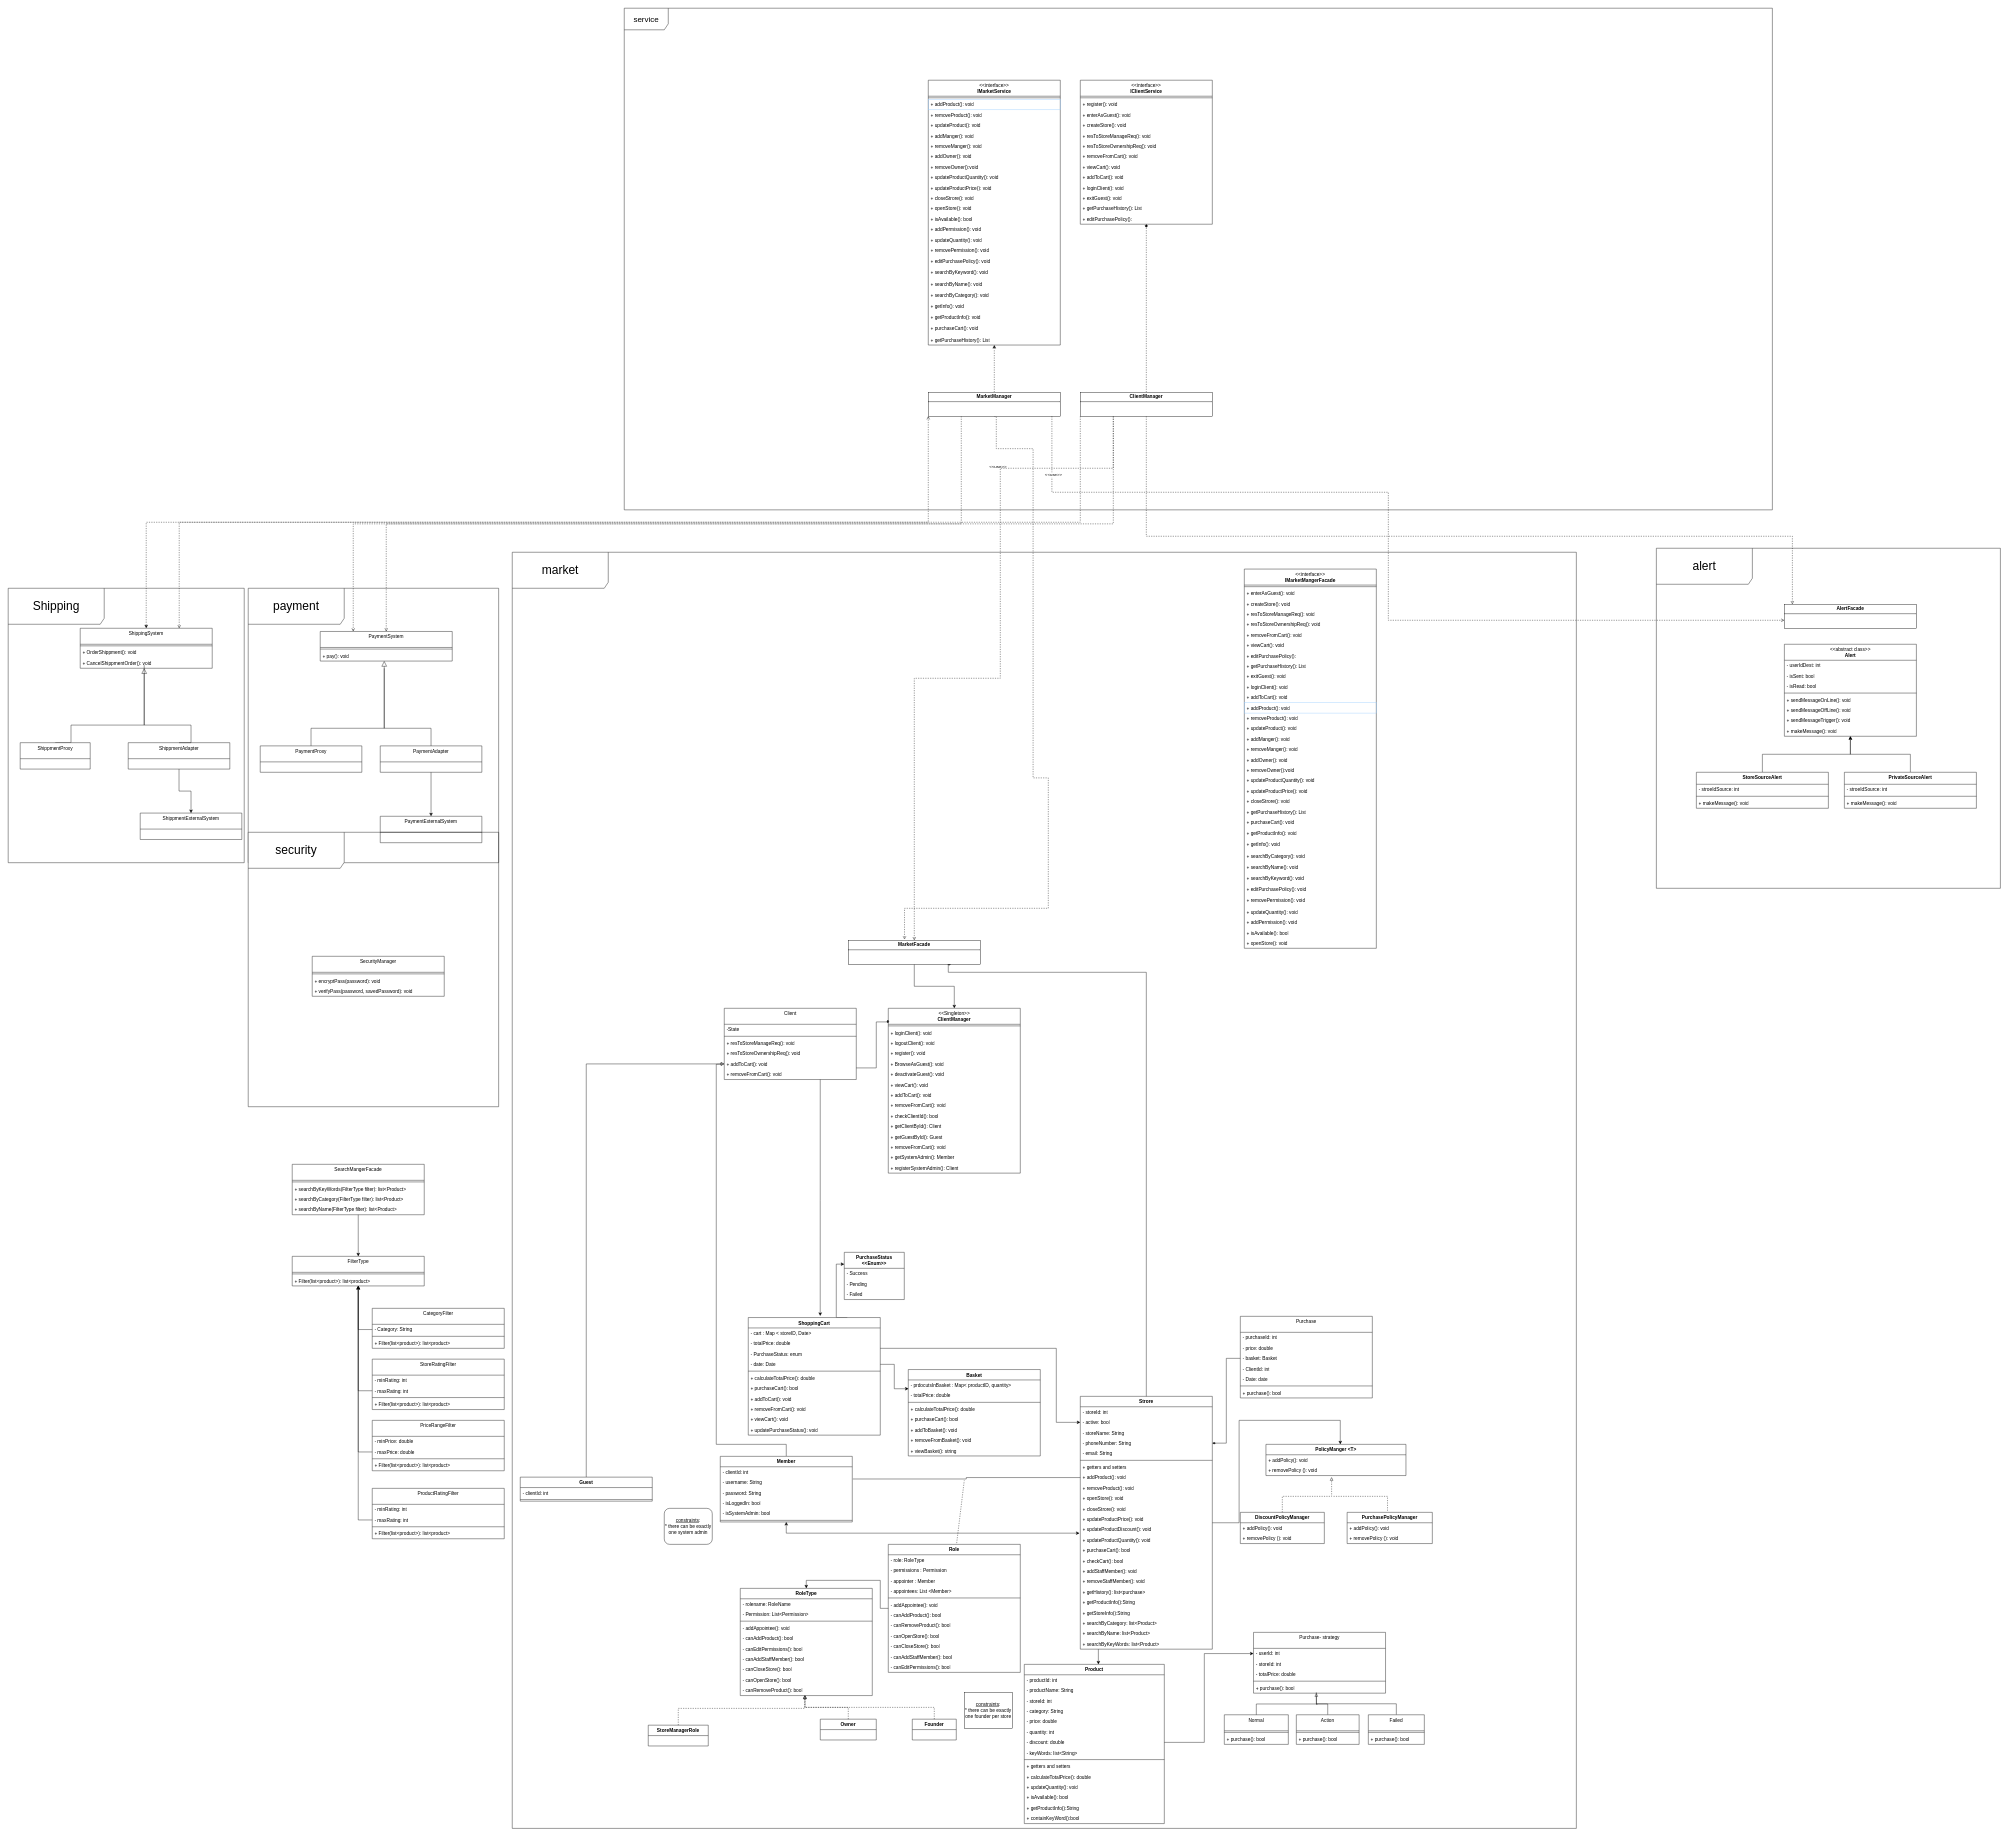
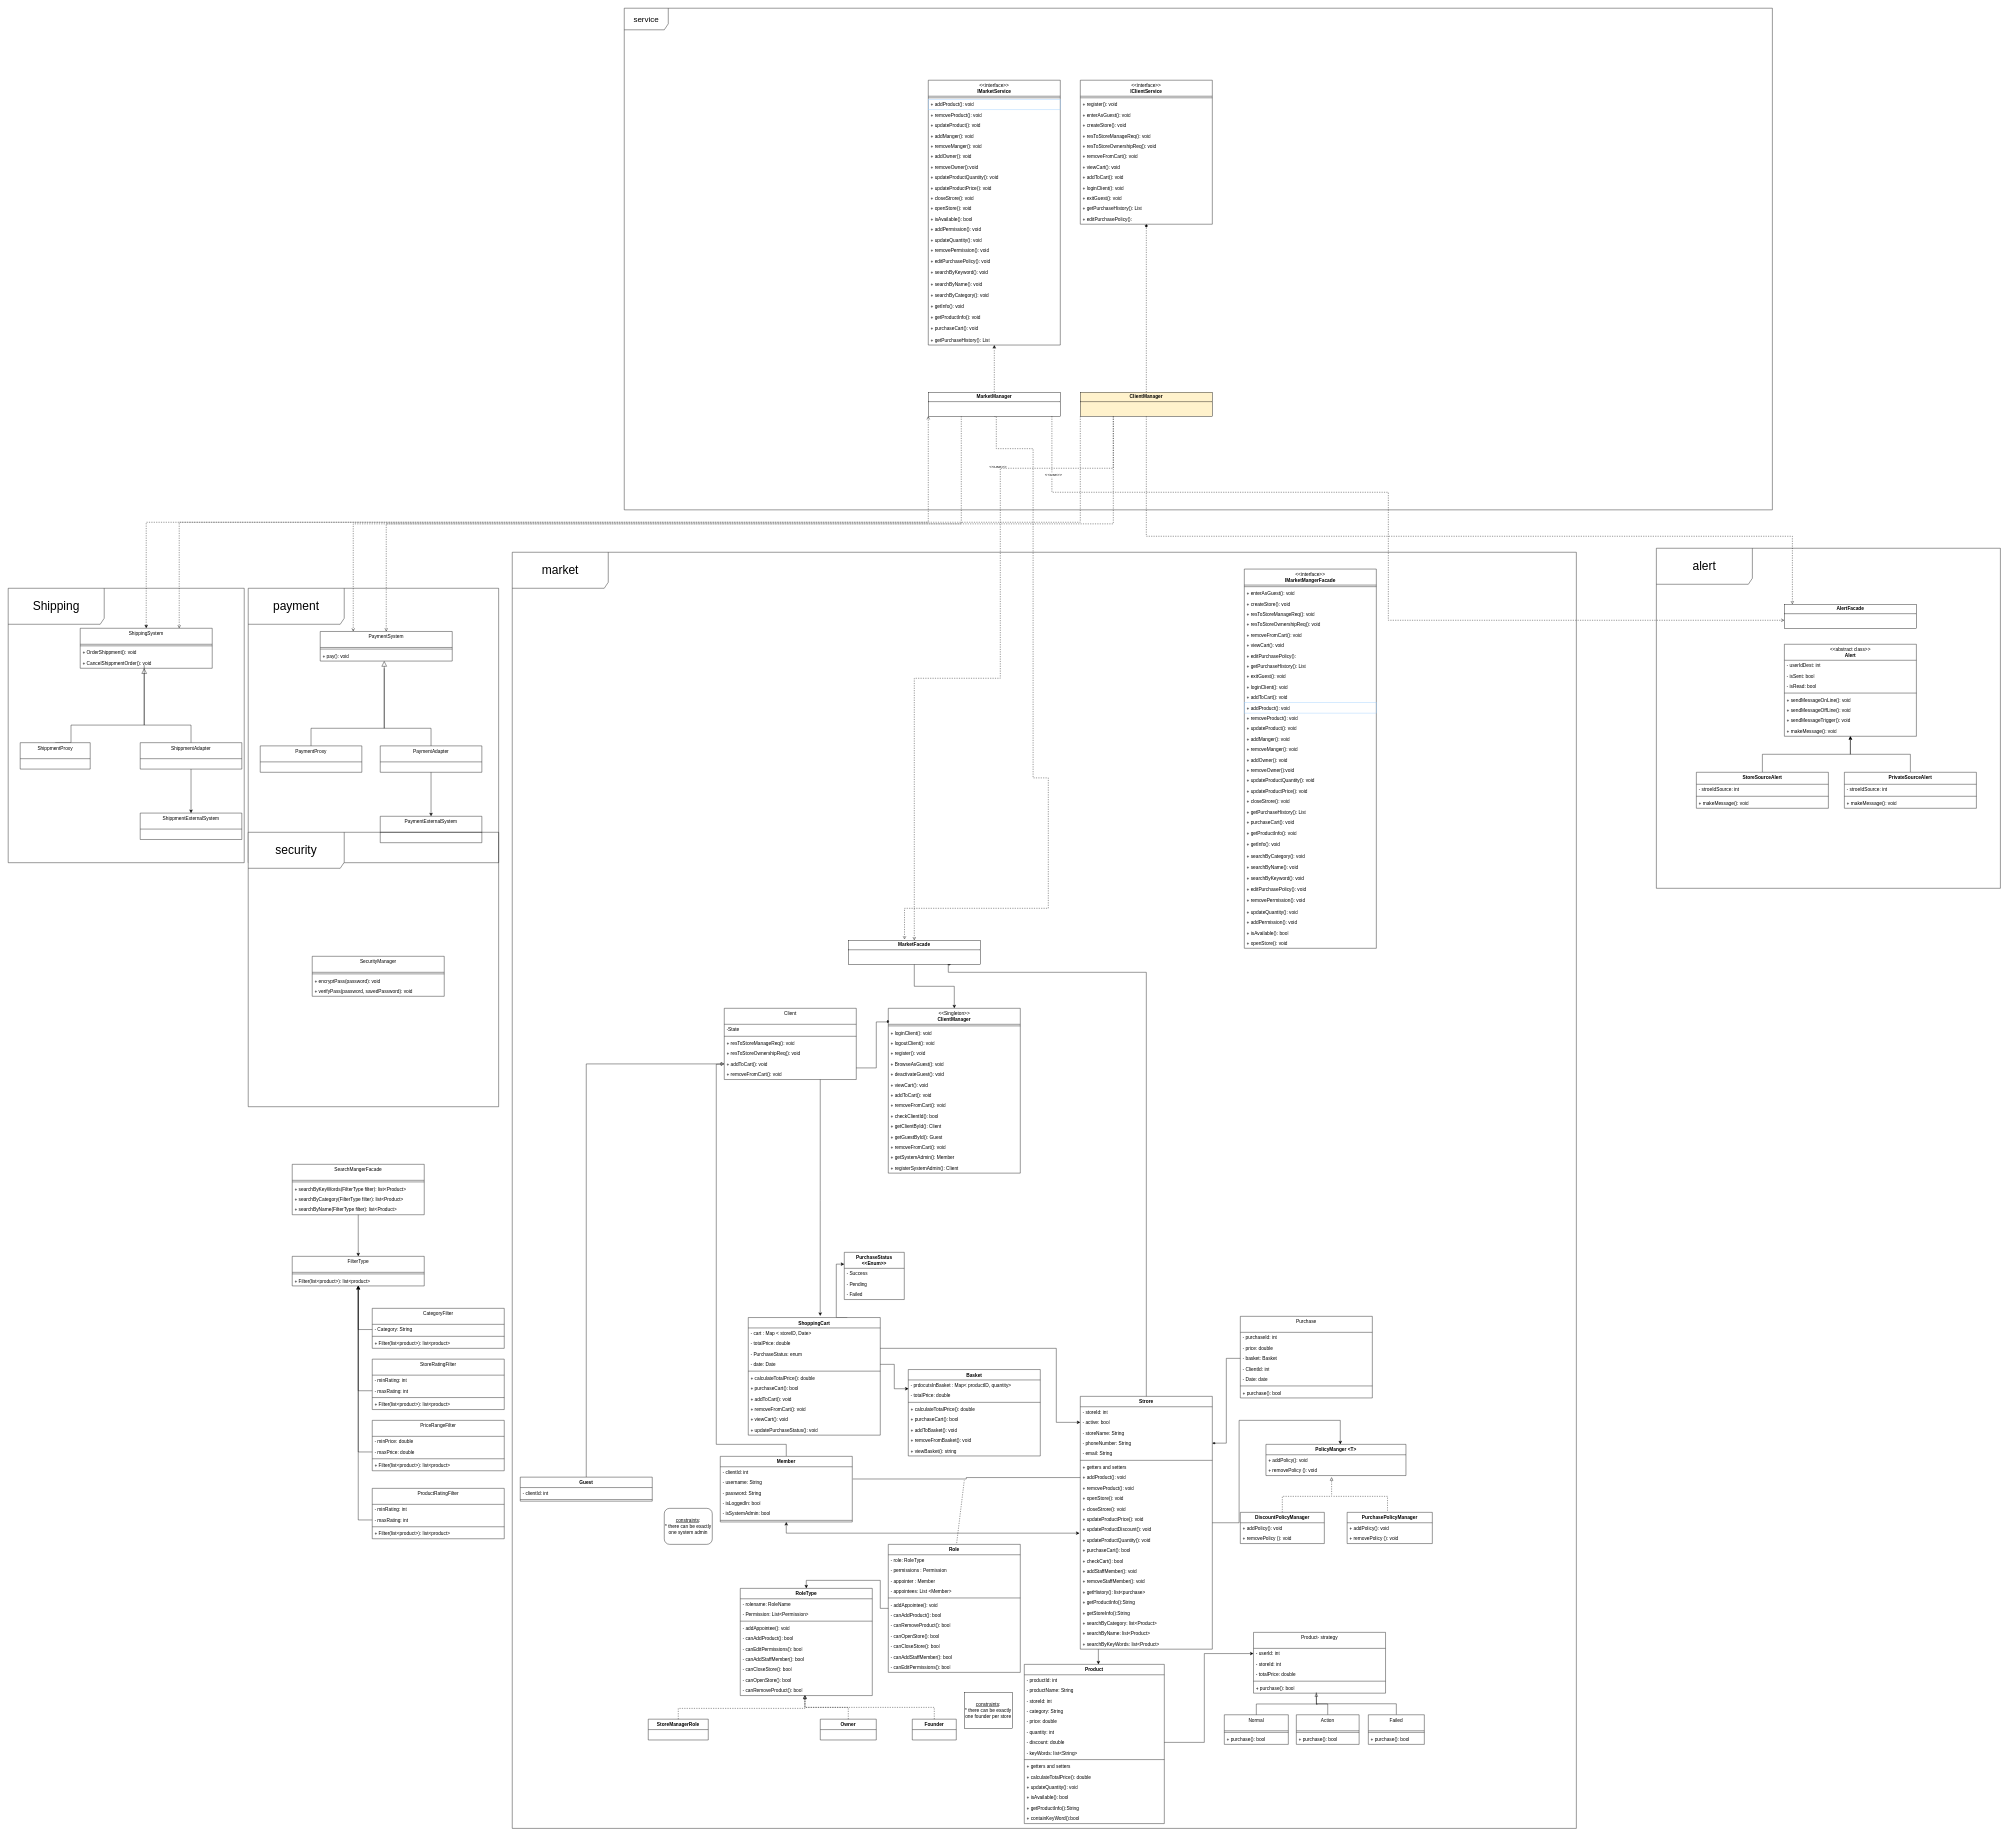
(1146, 404) -> (1146, 404)
(179, 756) -> (191, 756)
(1319, 1638) -> (1319, 1638)
(678, 1735) -> (678, 1729)
